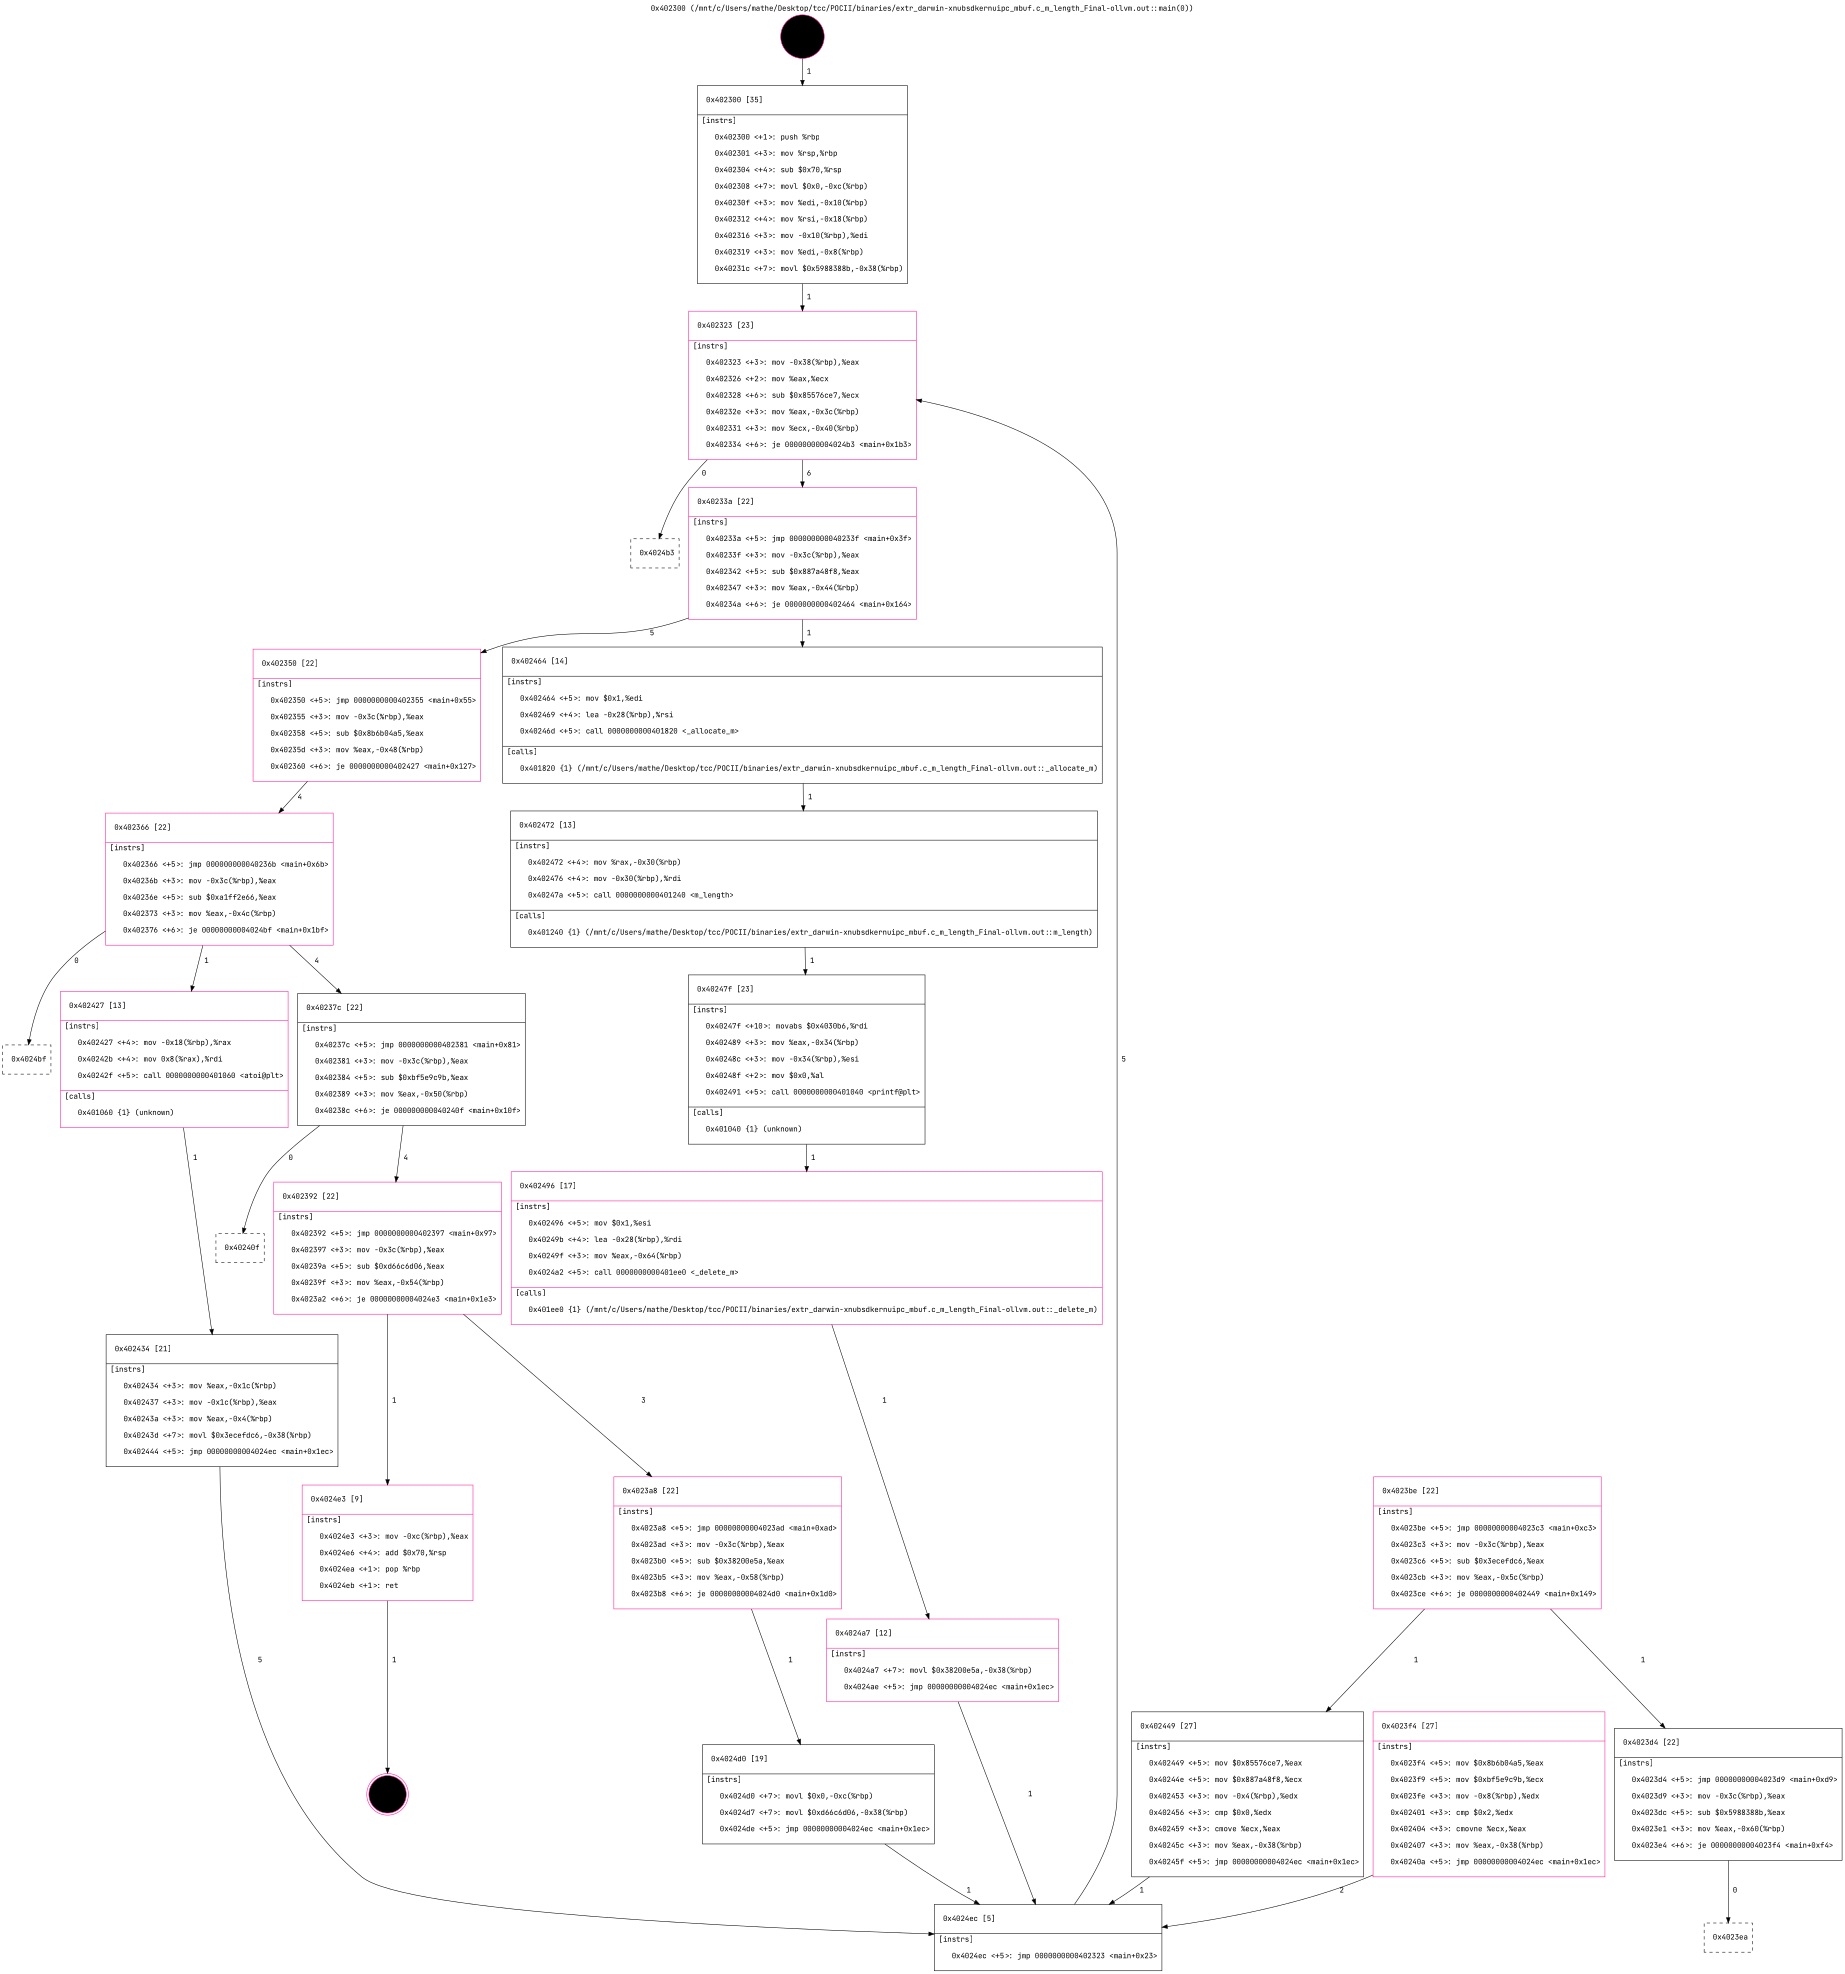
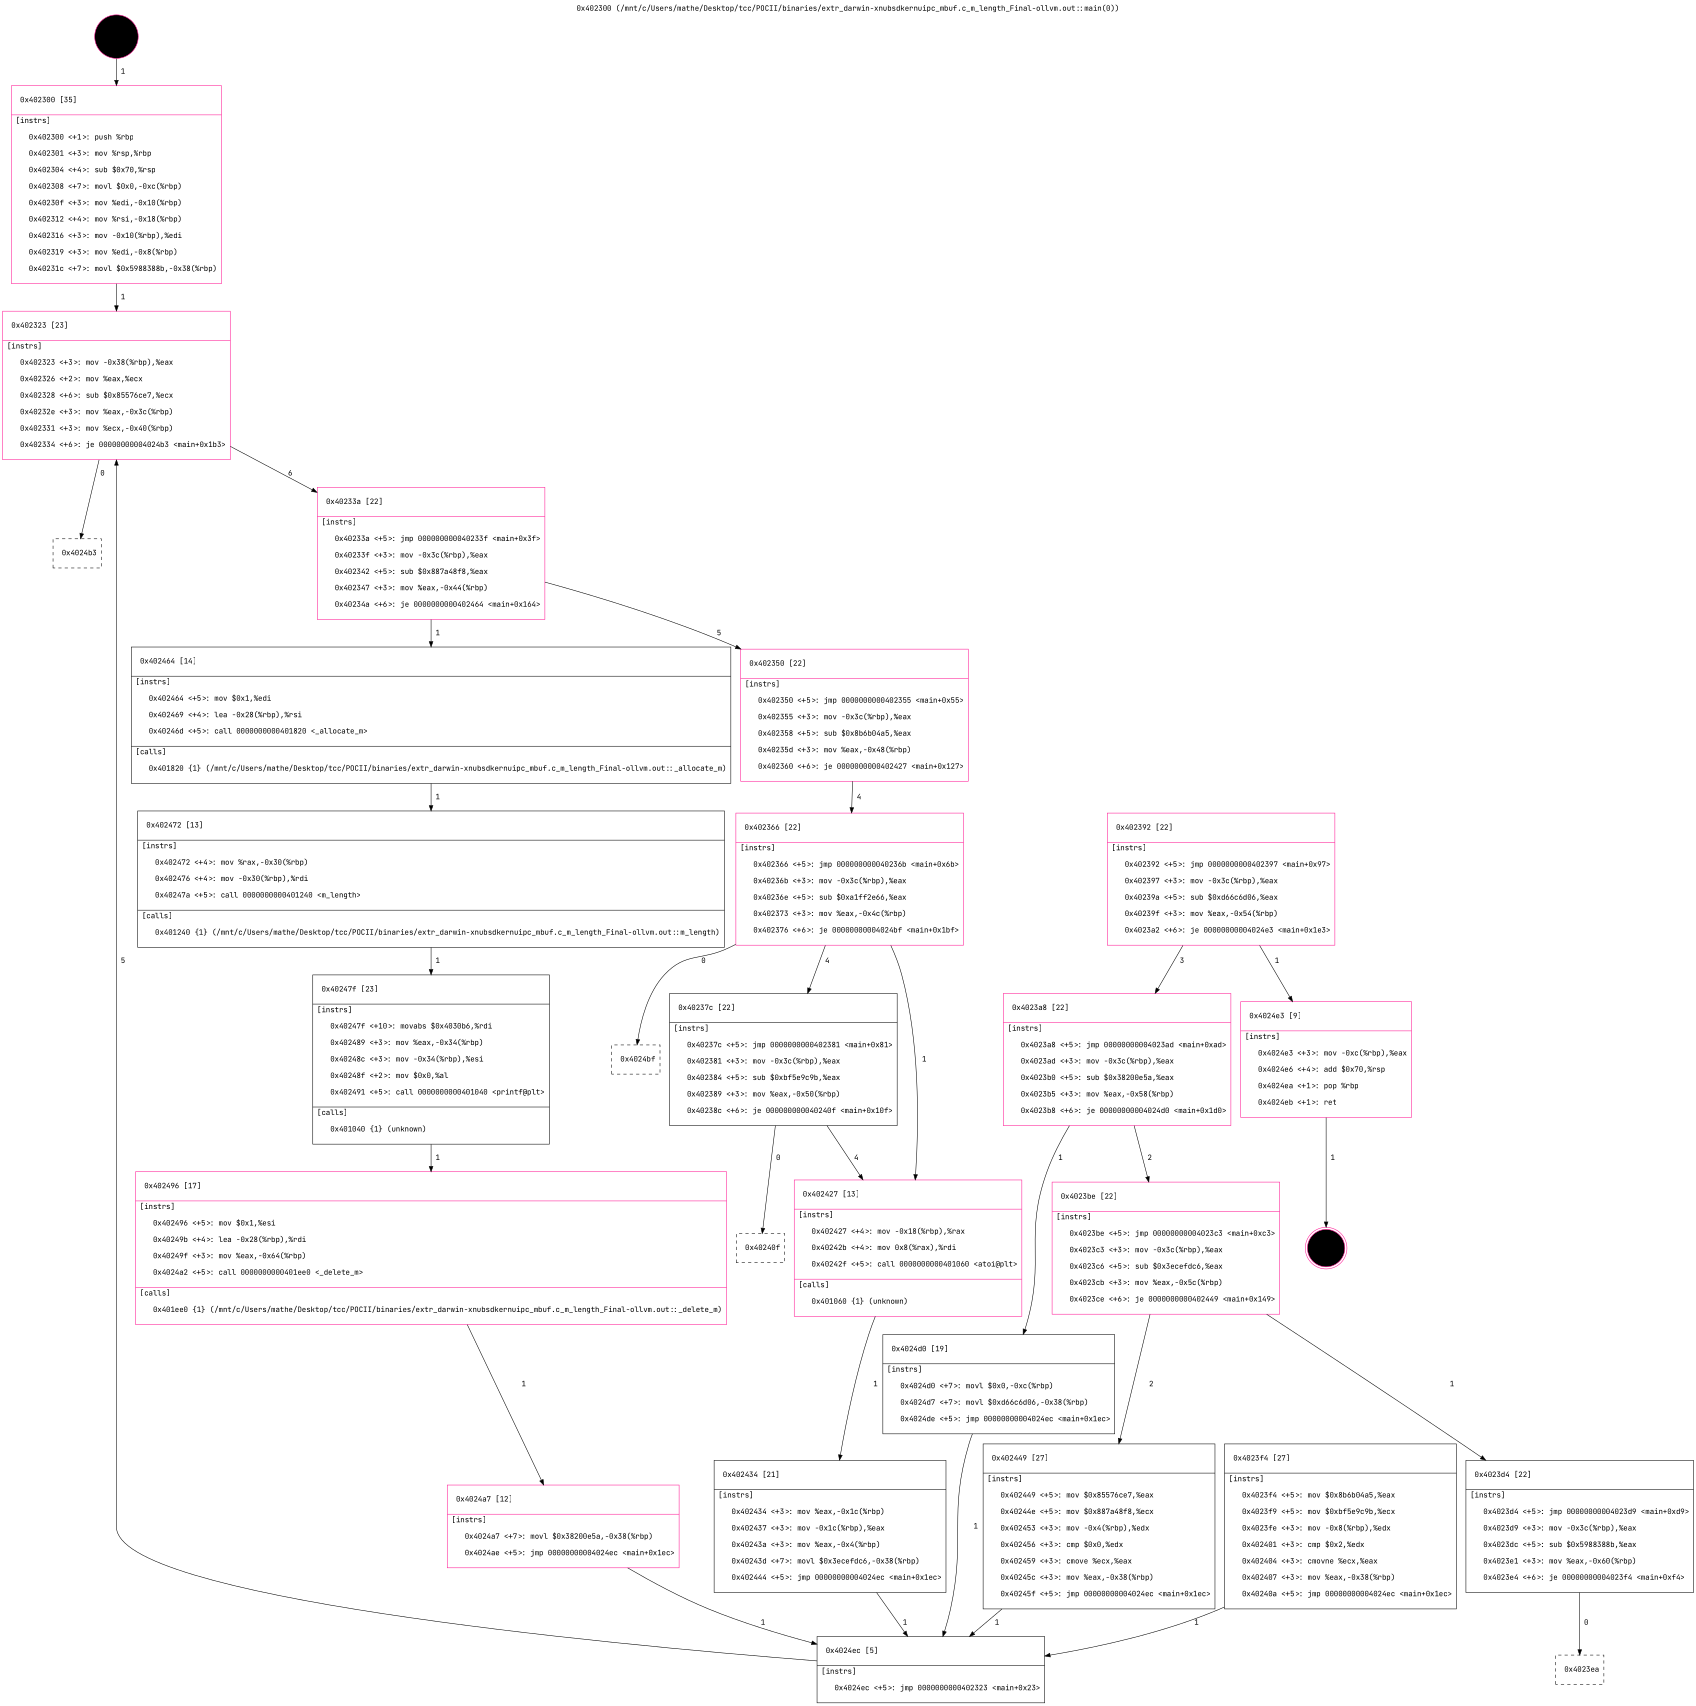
(802, 185) -> (116, 185)
(400, 1151) -> (843, 1150)
none -> (1141, 1151)
(258, 1660) -> (903, 1623)
(1414, 1660) -> (1149, 1384)
(1489, 1794) -> (1340, 1526)
(1340, 1891) -> (1194, 1623)
